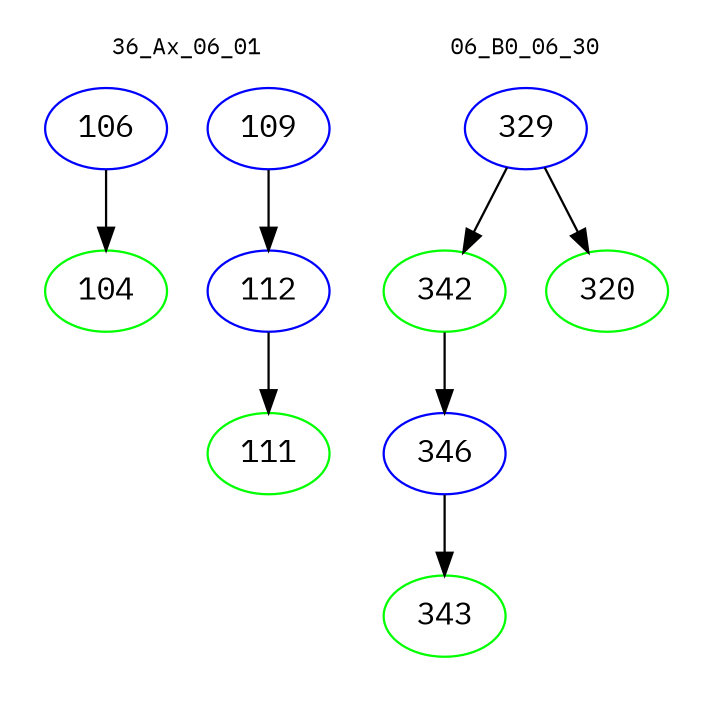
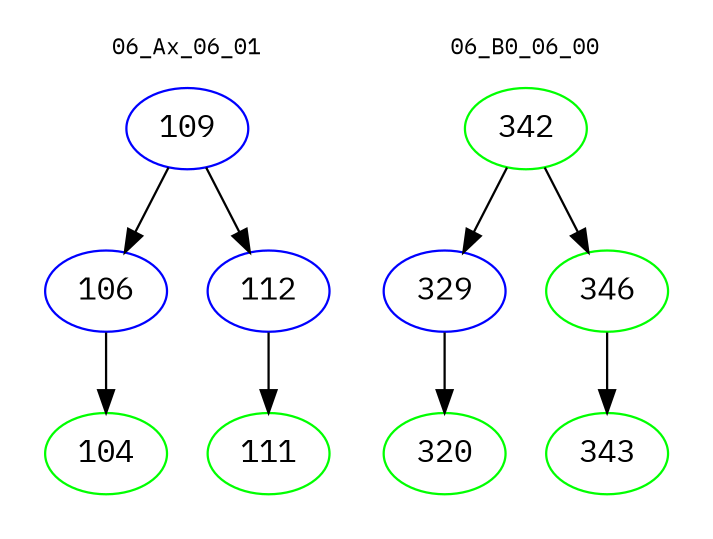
(187, 49) -> (187, 49)
(526, 49) -> (526, 49)
none -> (152, 200)
(490, 200) -> (490, 200)
(445, 454) -> (607, 291)
